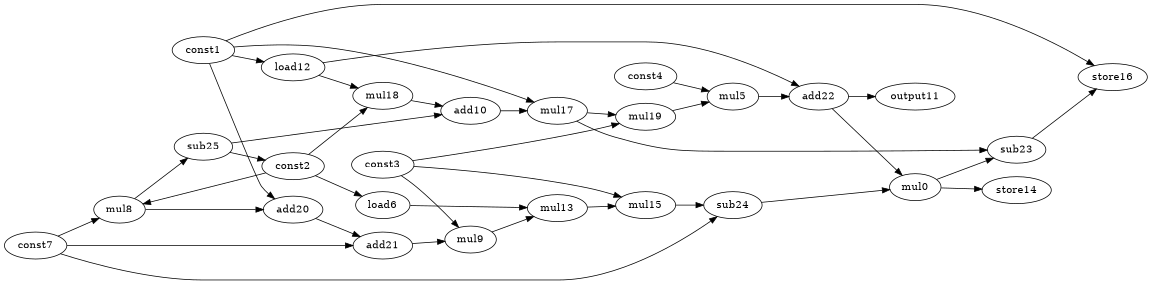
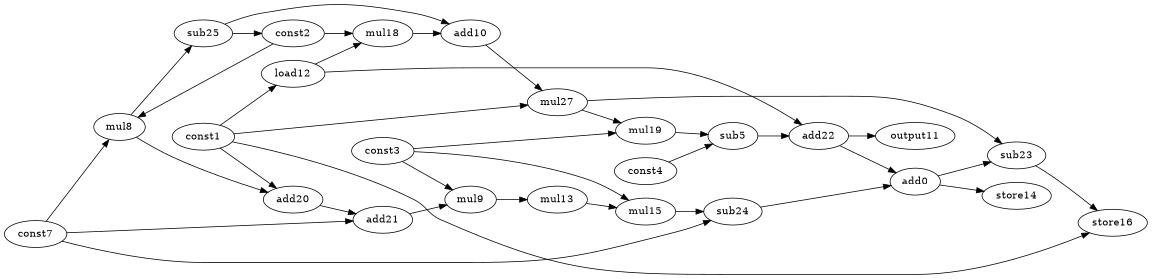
(733, 97) -> (733, 136)
(557, 111) -> (557, 102)
(915, 187) -> (915, 182)
(383, 205) -> none
